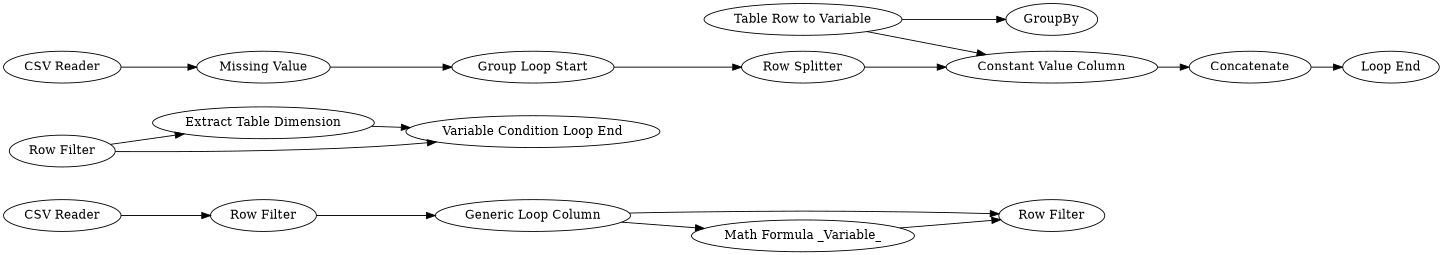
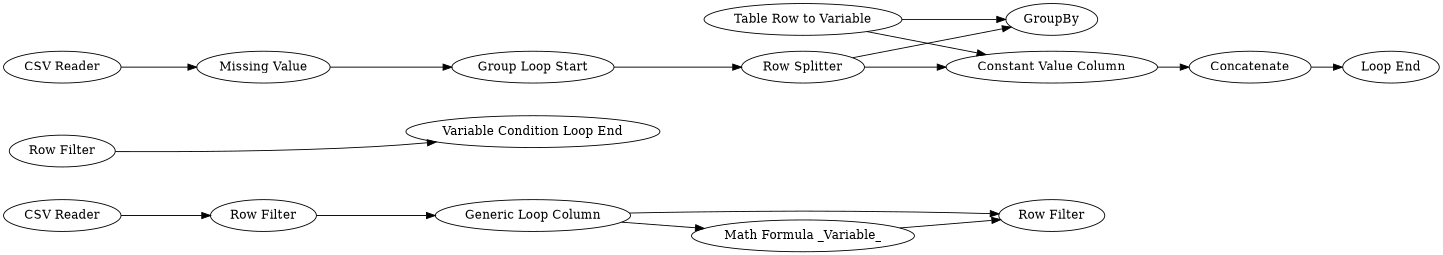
none -> (912, 46)
(263, 123) -> none
